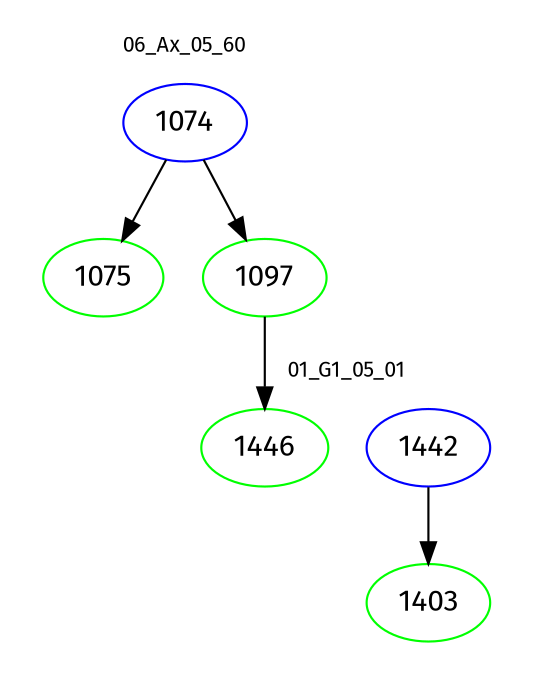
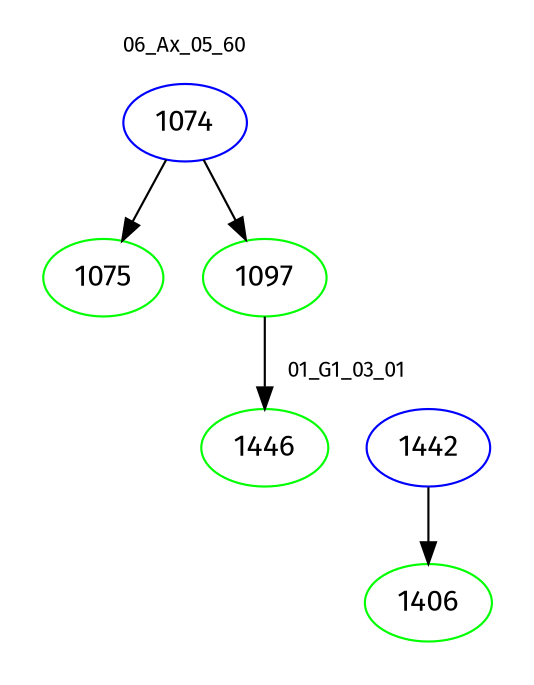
(347, 371) -> (347, 371)
(428, 603) -> (428, 603)
